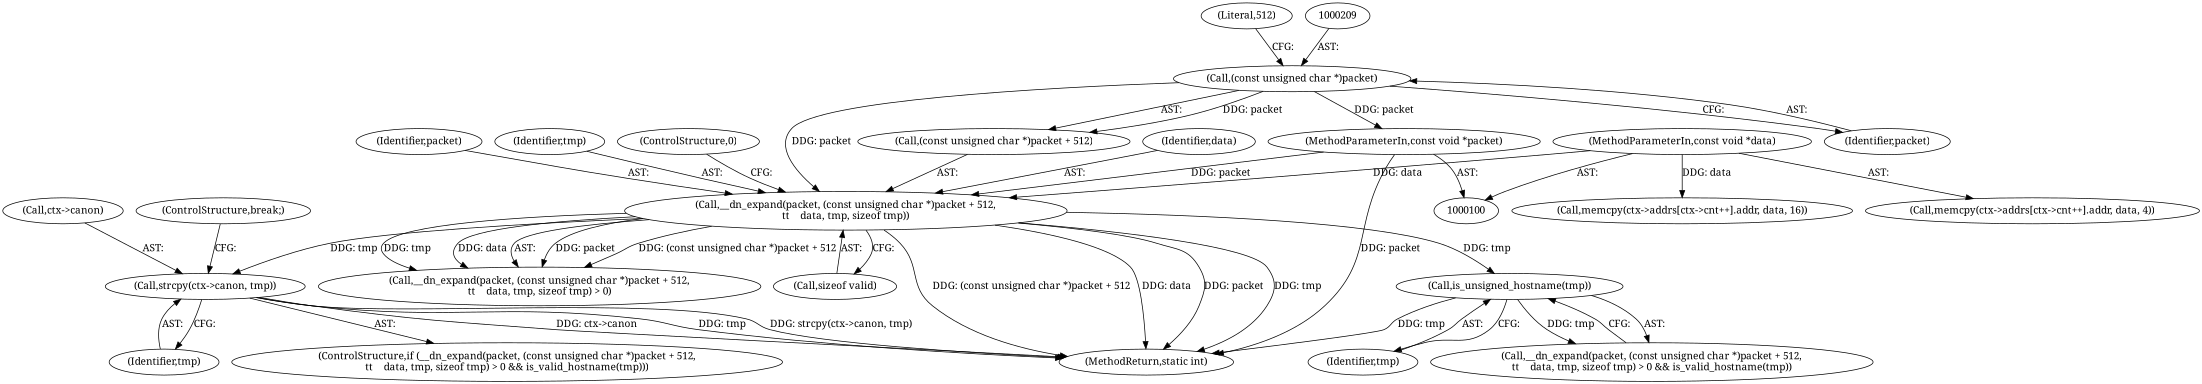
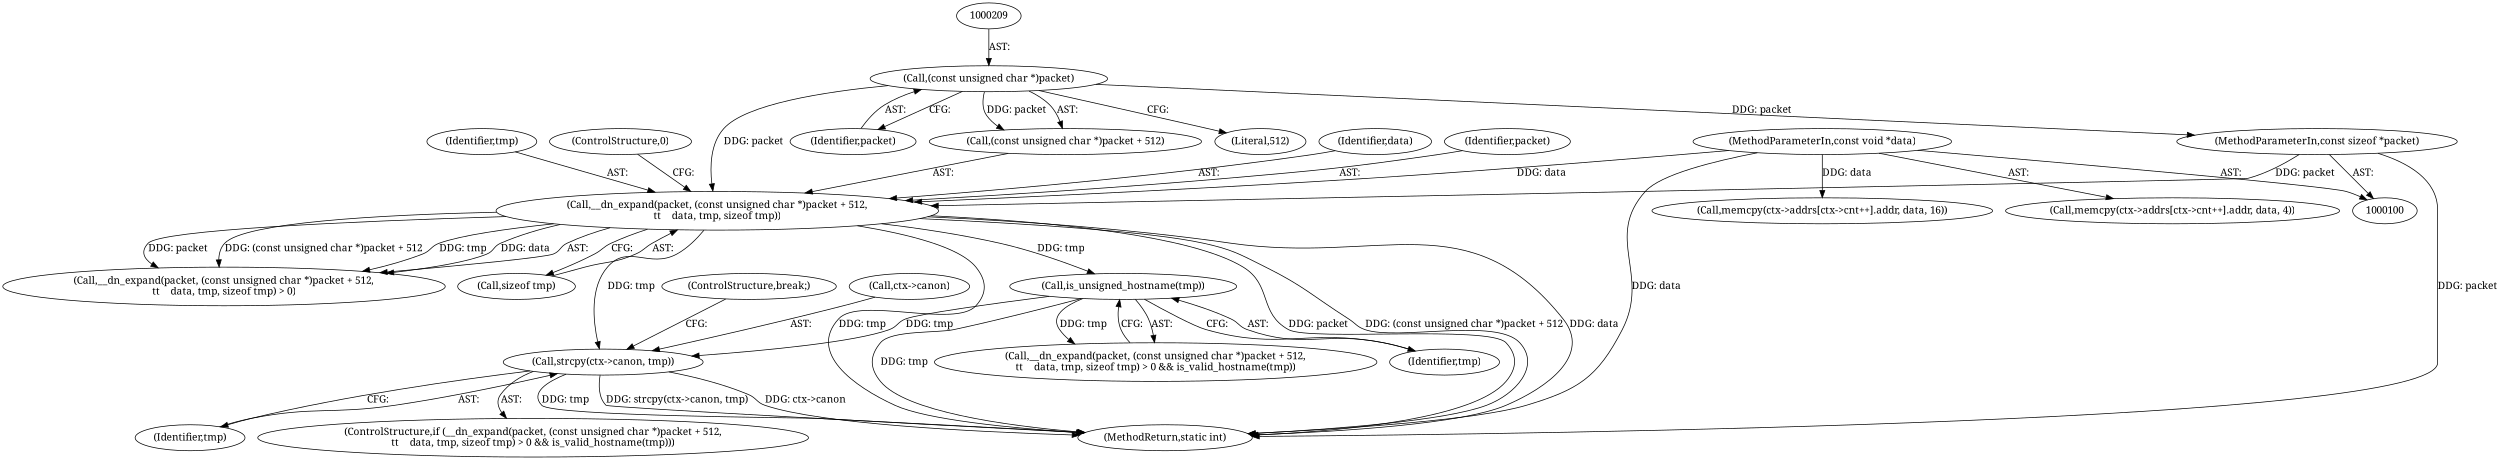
(1267, 44) -> (1129, 111)
(1404, 142) -> (2317, 142)
(835, 286) -> (517, 286)
none -> (876, 333)
none -> (1581, 382)
